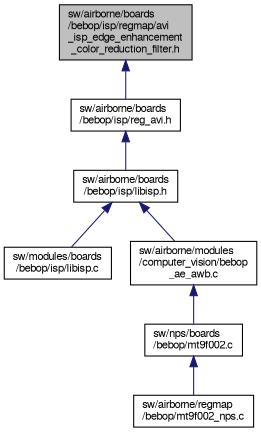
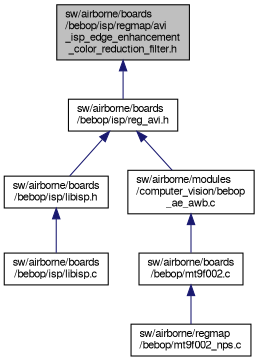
(161, 226) -> (158, 155)
(58, 263) -> (56, 269)
(194, 340) -> (191, 269)
